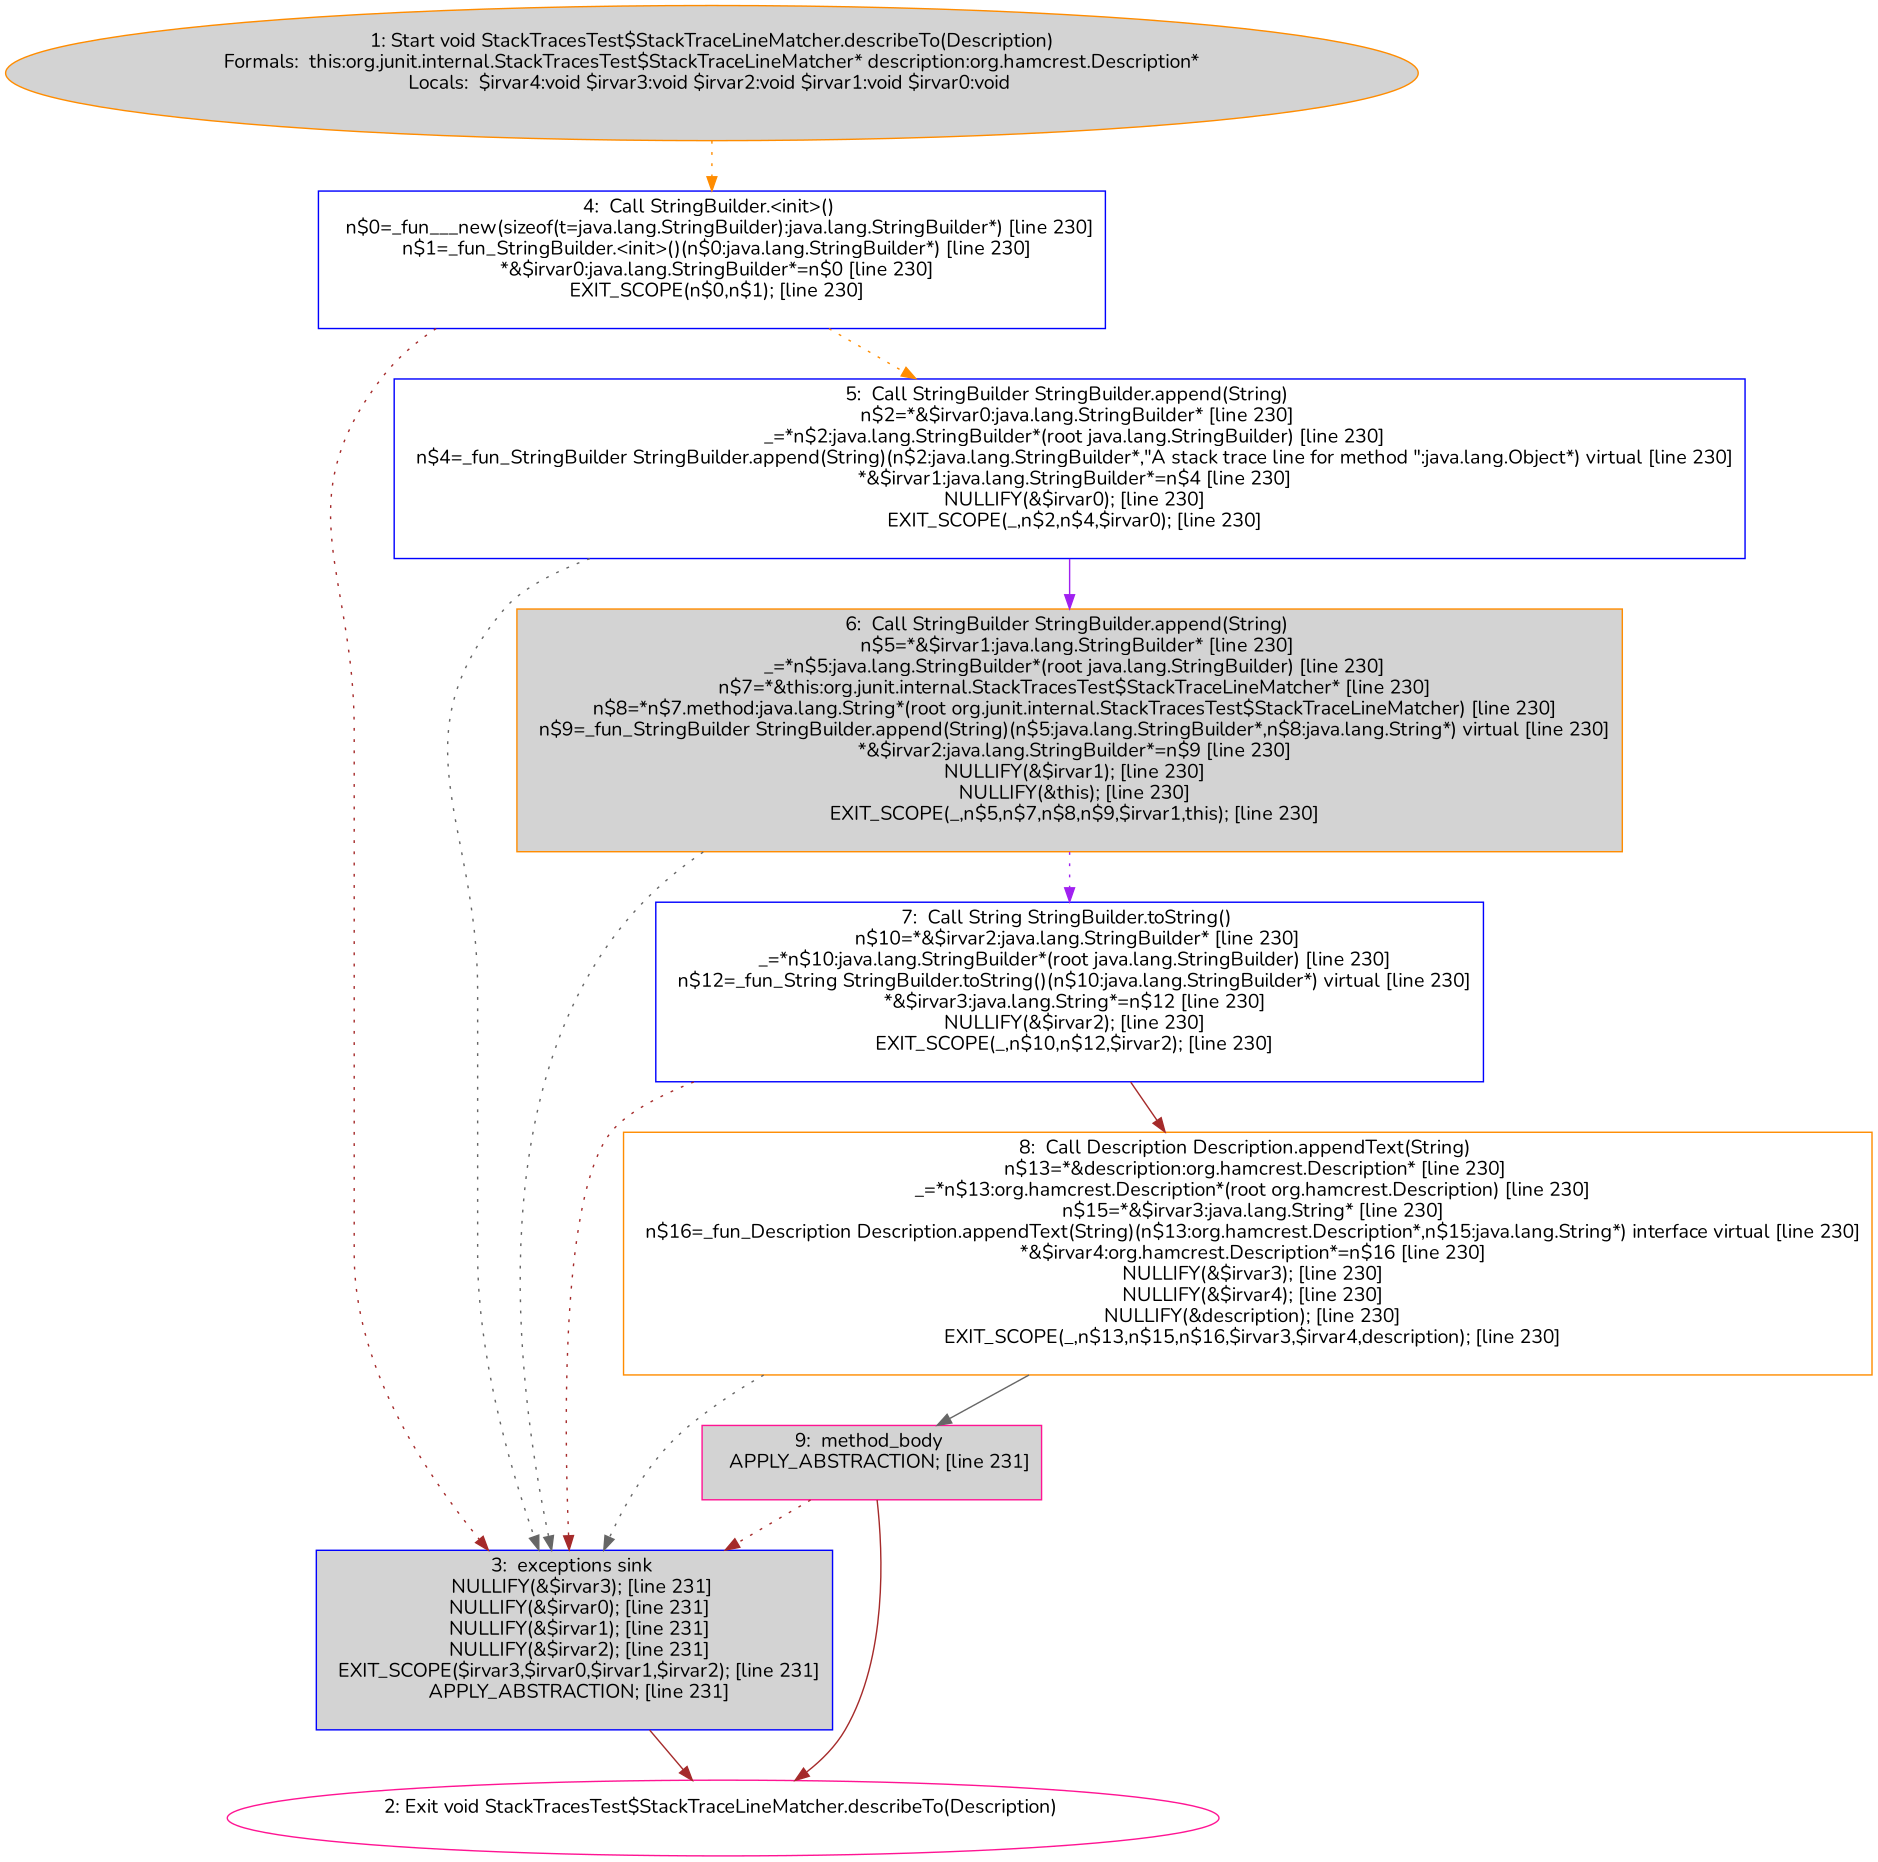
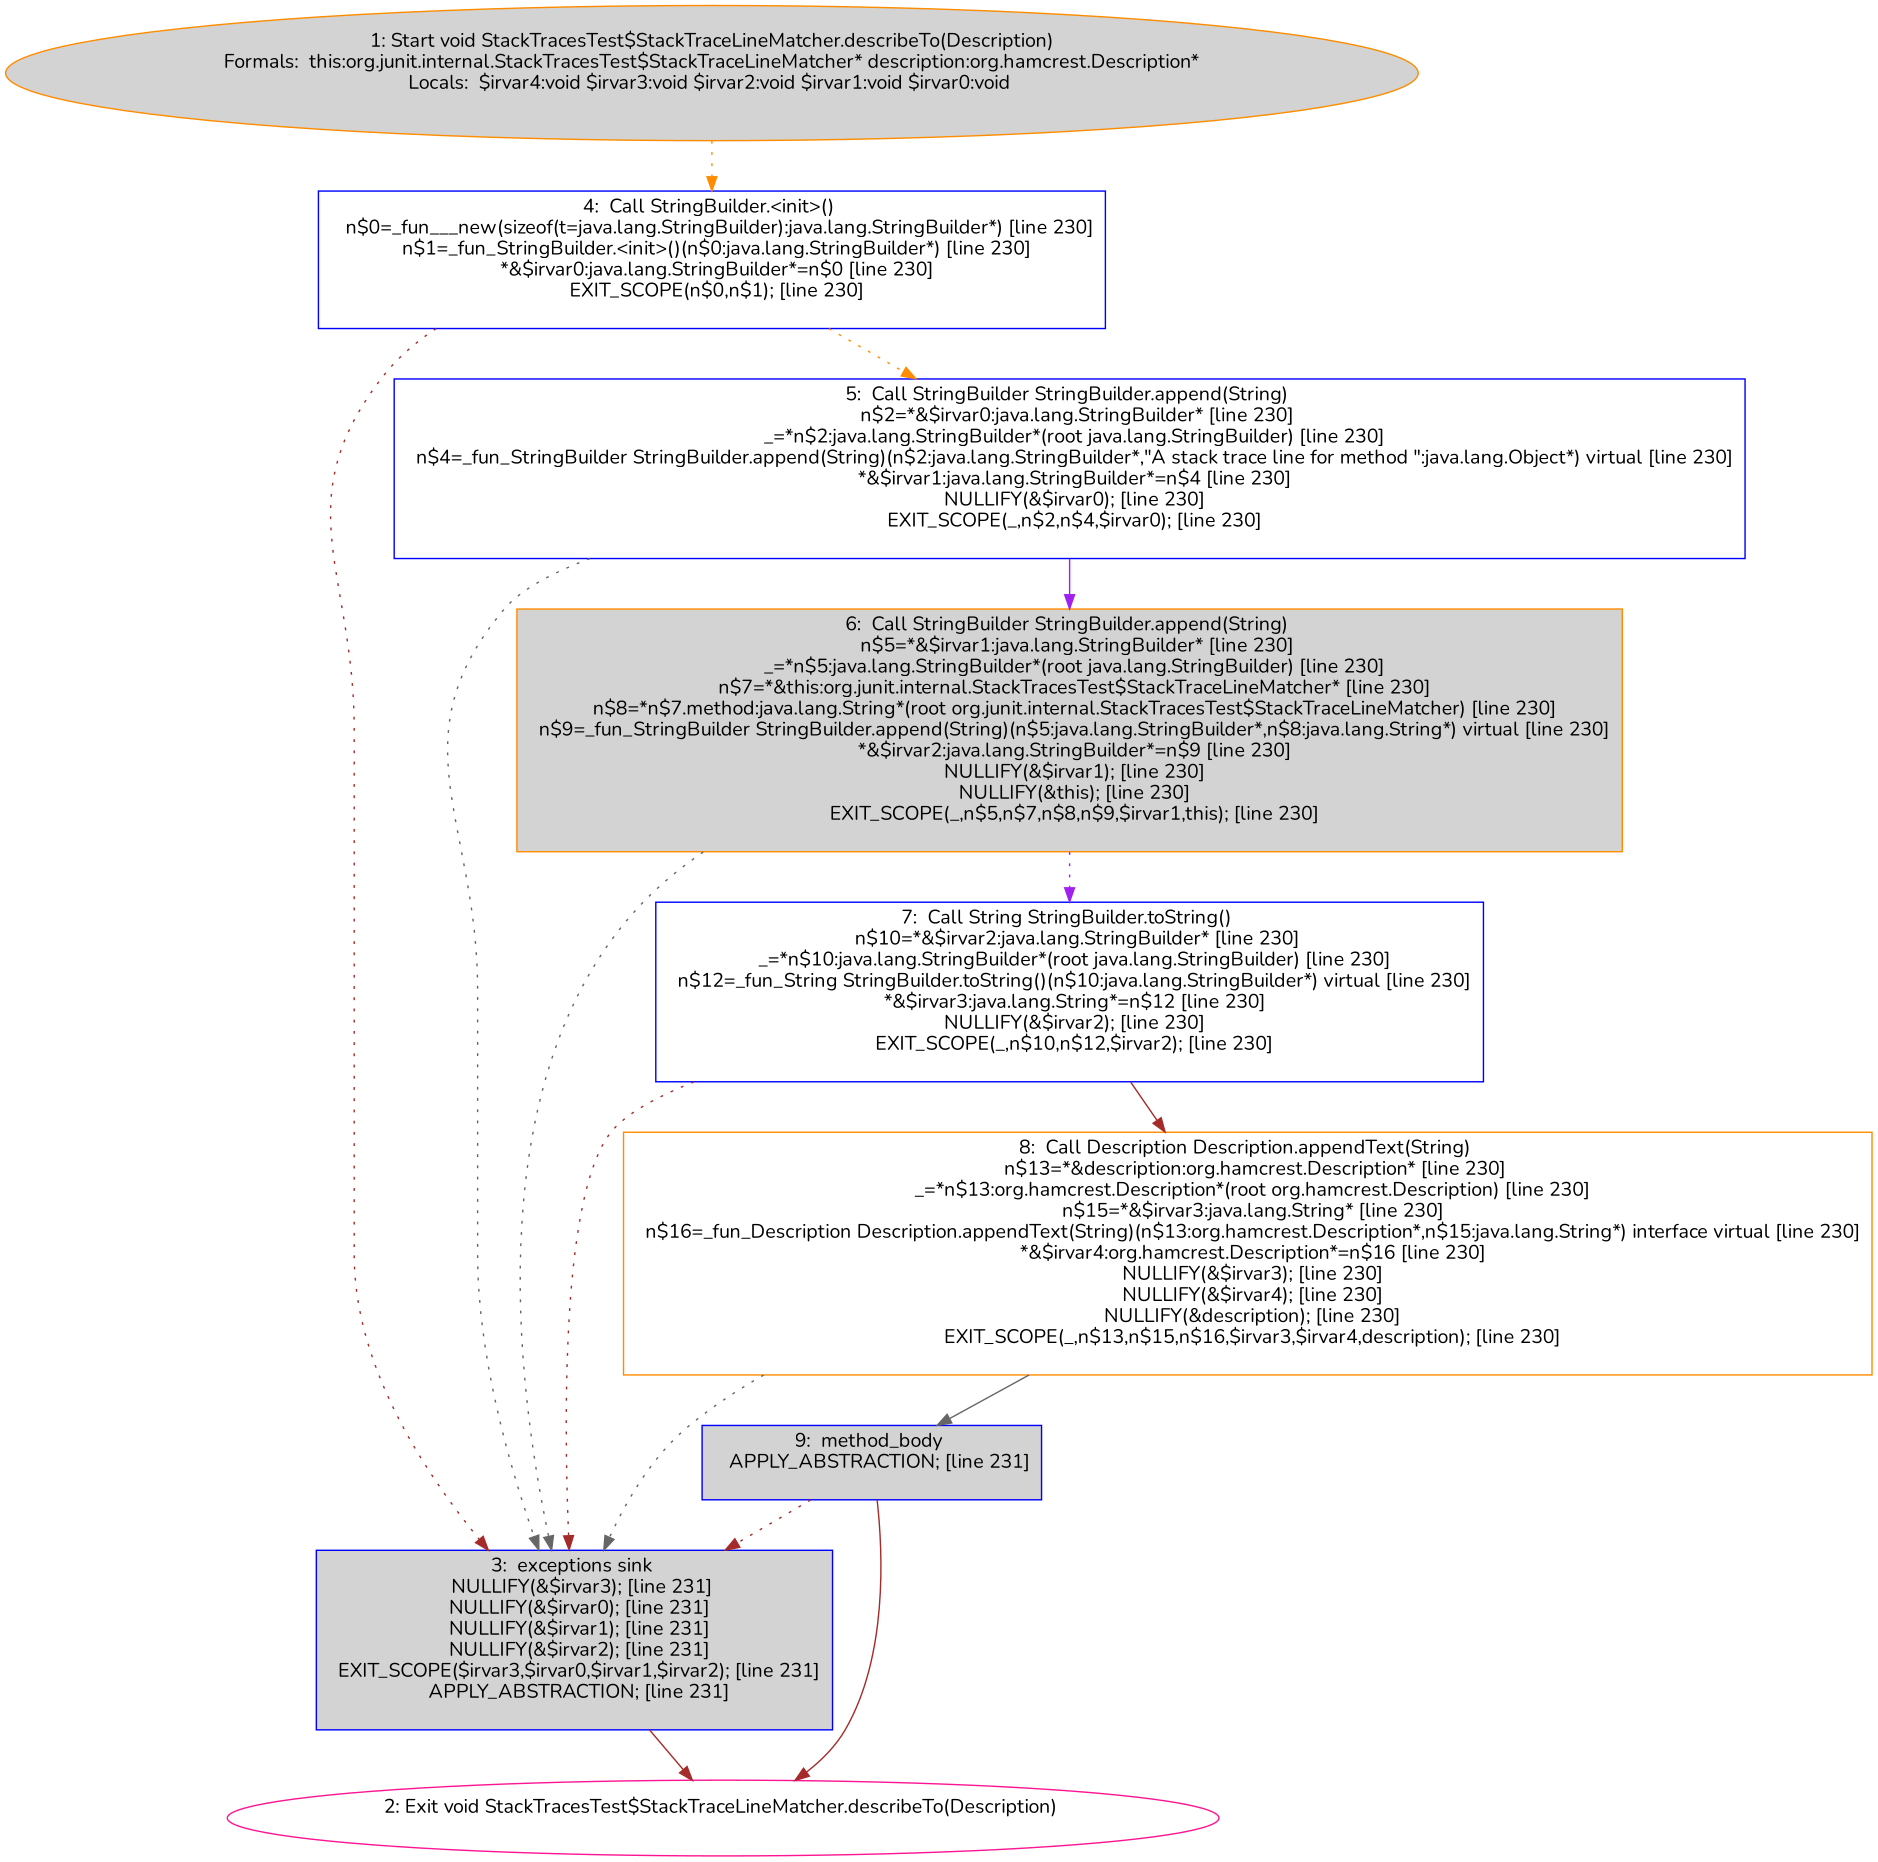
(872, 1463) -> (872, 1463)
